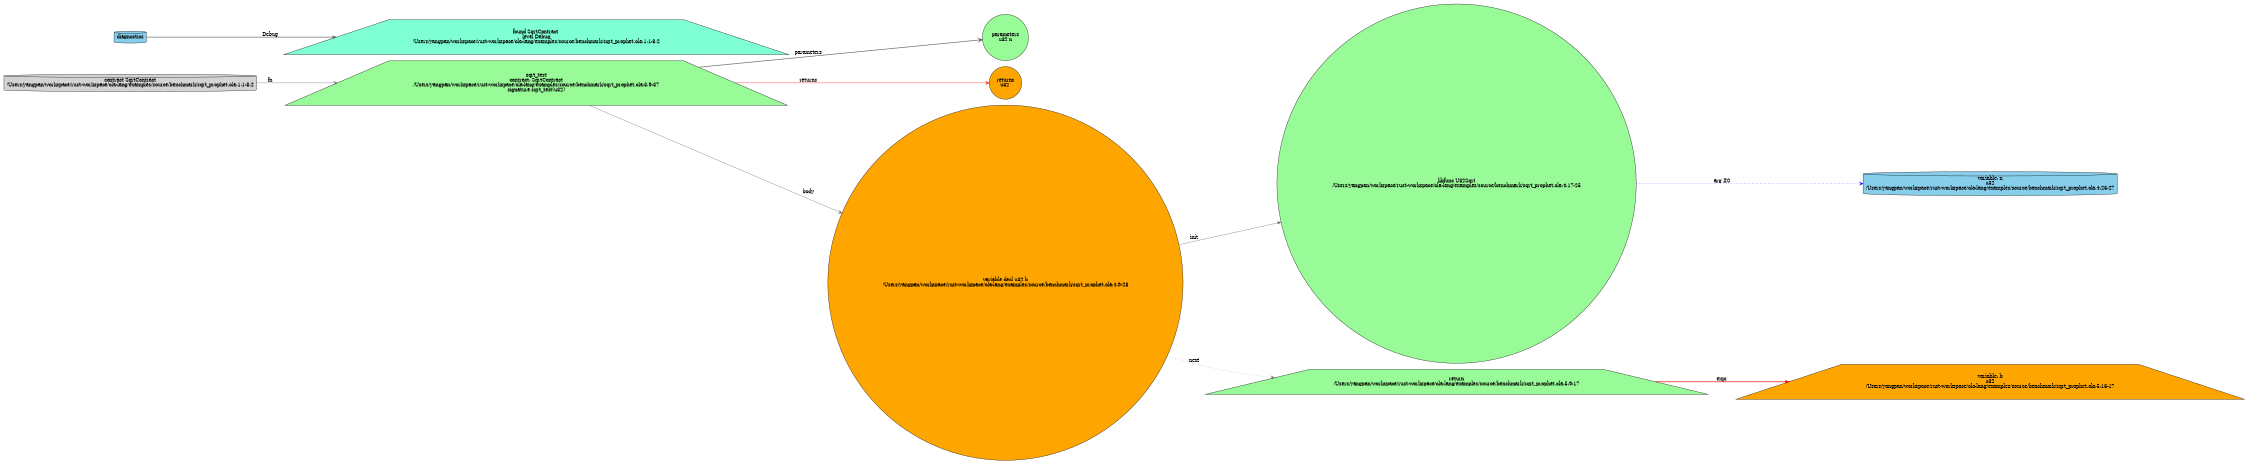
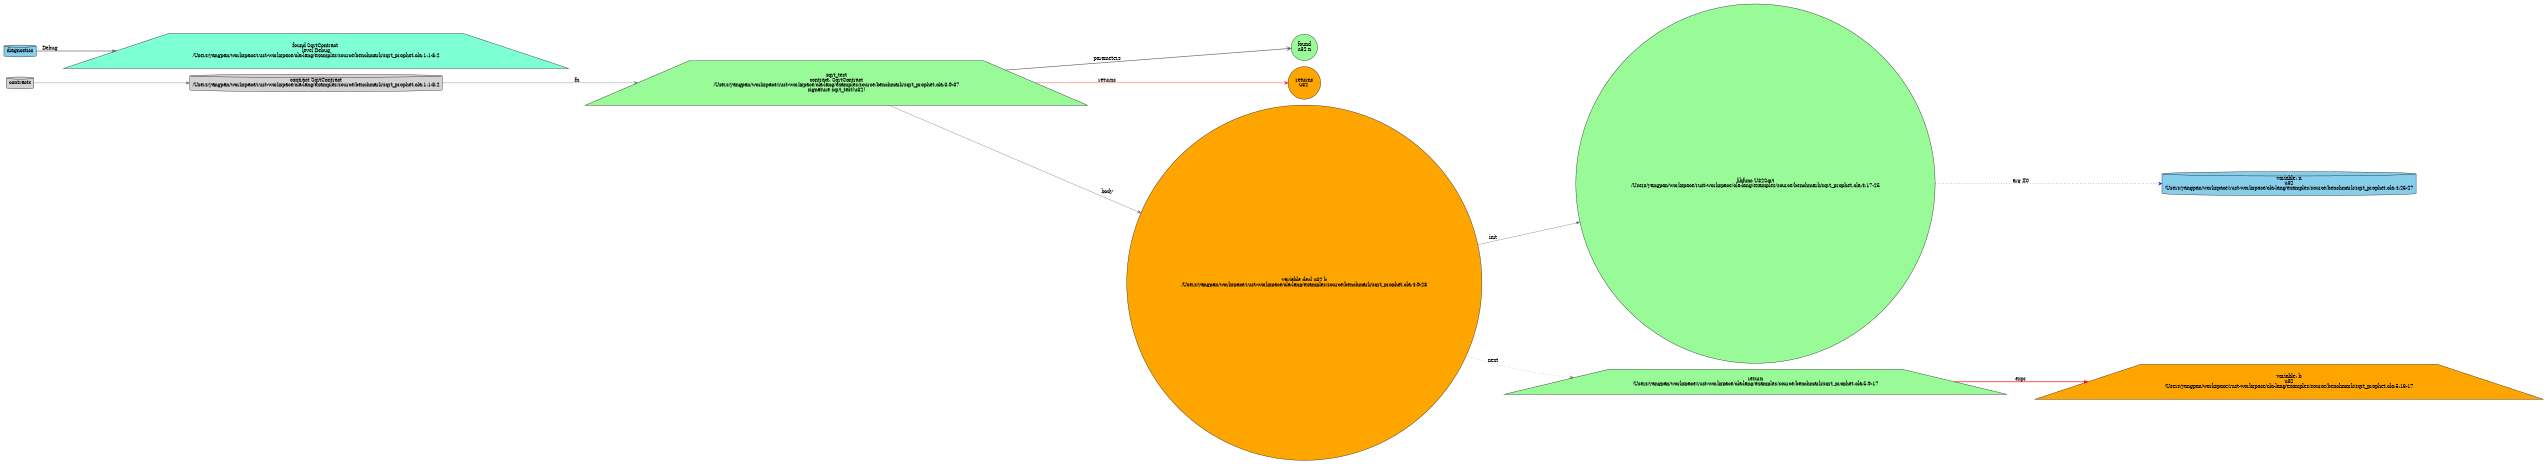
(1005, 37) -> (1304, 47)
none -> (20, 83)
